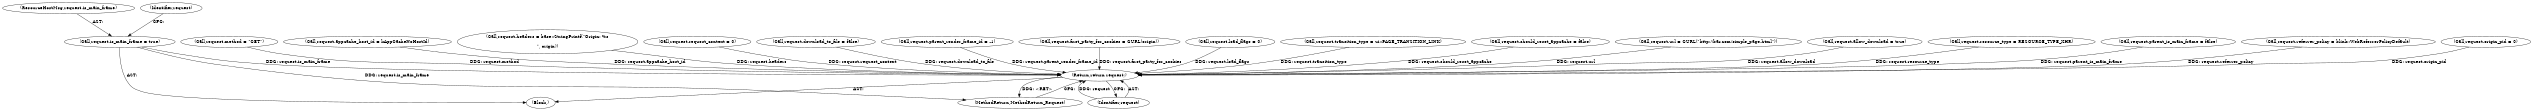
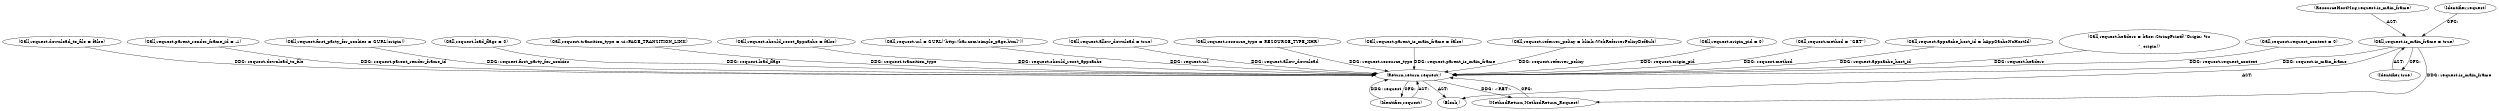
none -> (2395, 75)
